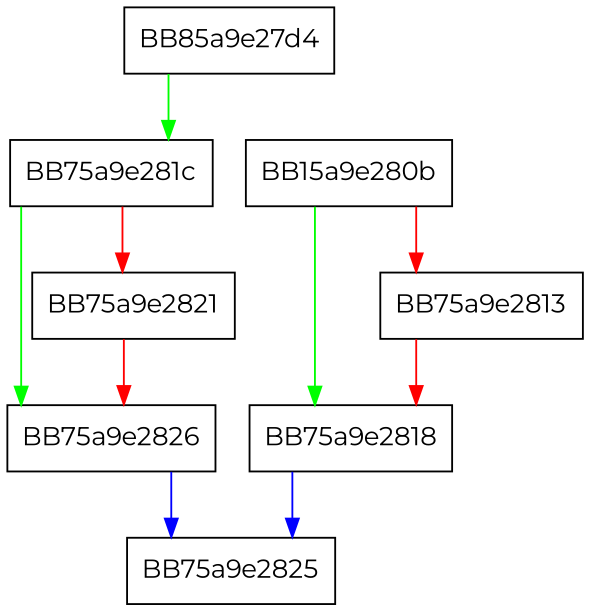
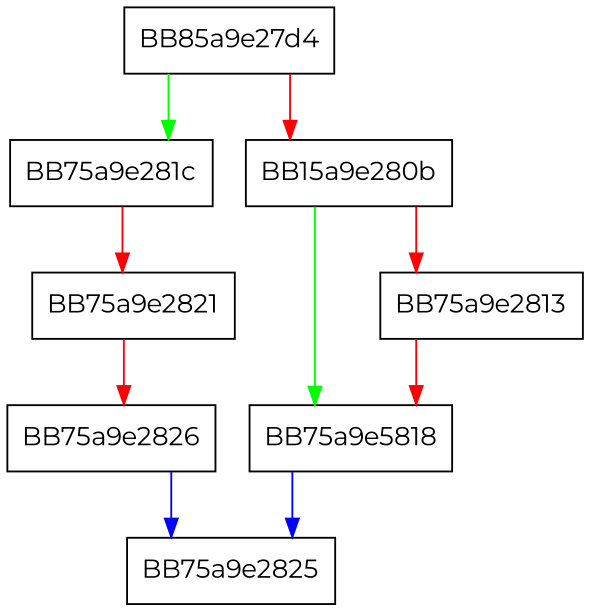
none -> (290, 97)
(21, 297) -> none
(351, 438) -> (351, 438)
